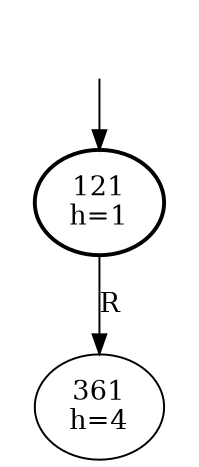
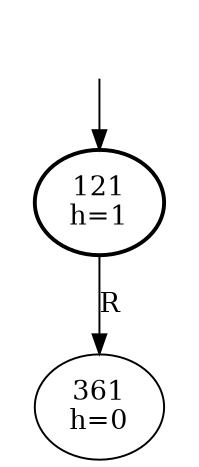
(99, 407) -> (99, 407)
